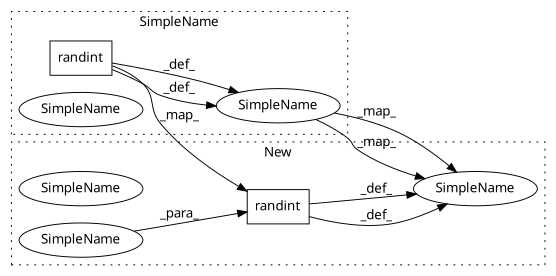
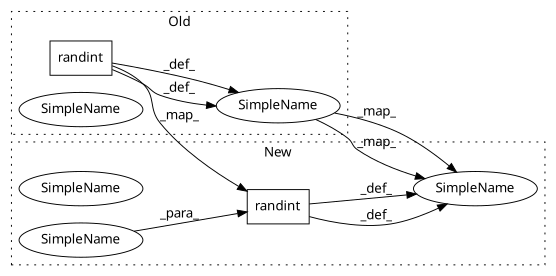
(180, 22) -> (180, 22)
